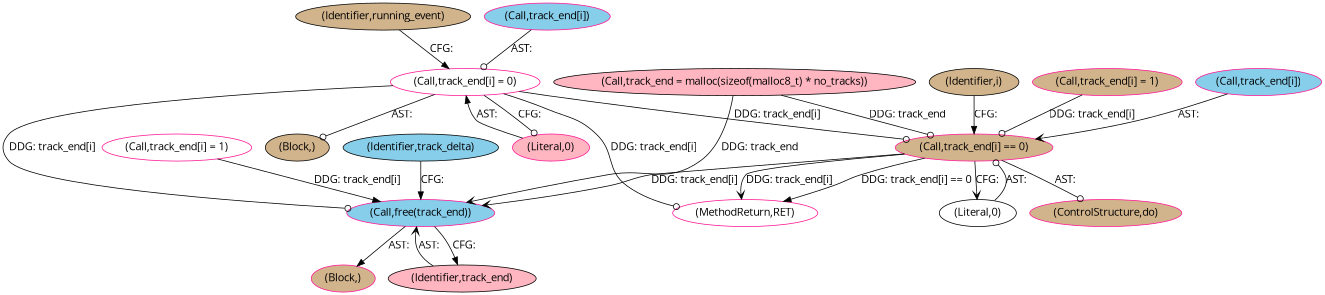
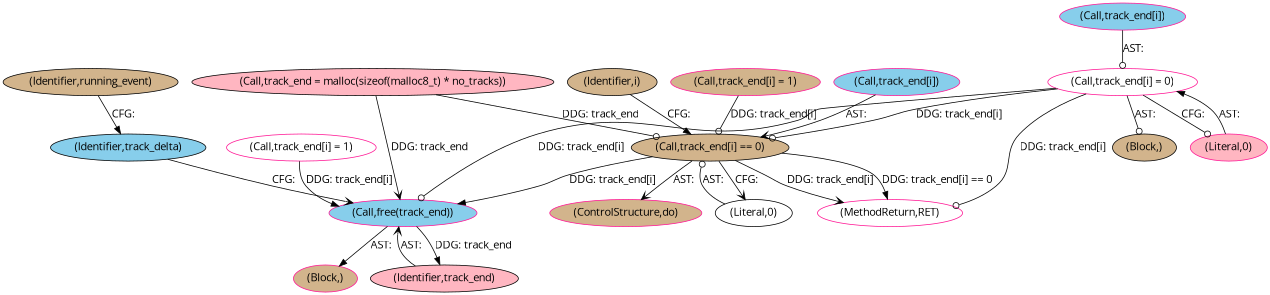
(421, 47) -> (107, 111)
(974, 148) -> (710, 148)
(696, 171) -> (559, 178)
(421, 177) -> (256, 182)
(1040, 178) -> (669, 178)
(466, 246) -> (473, 246)
